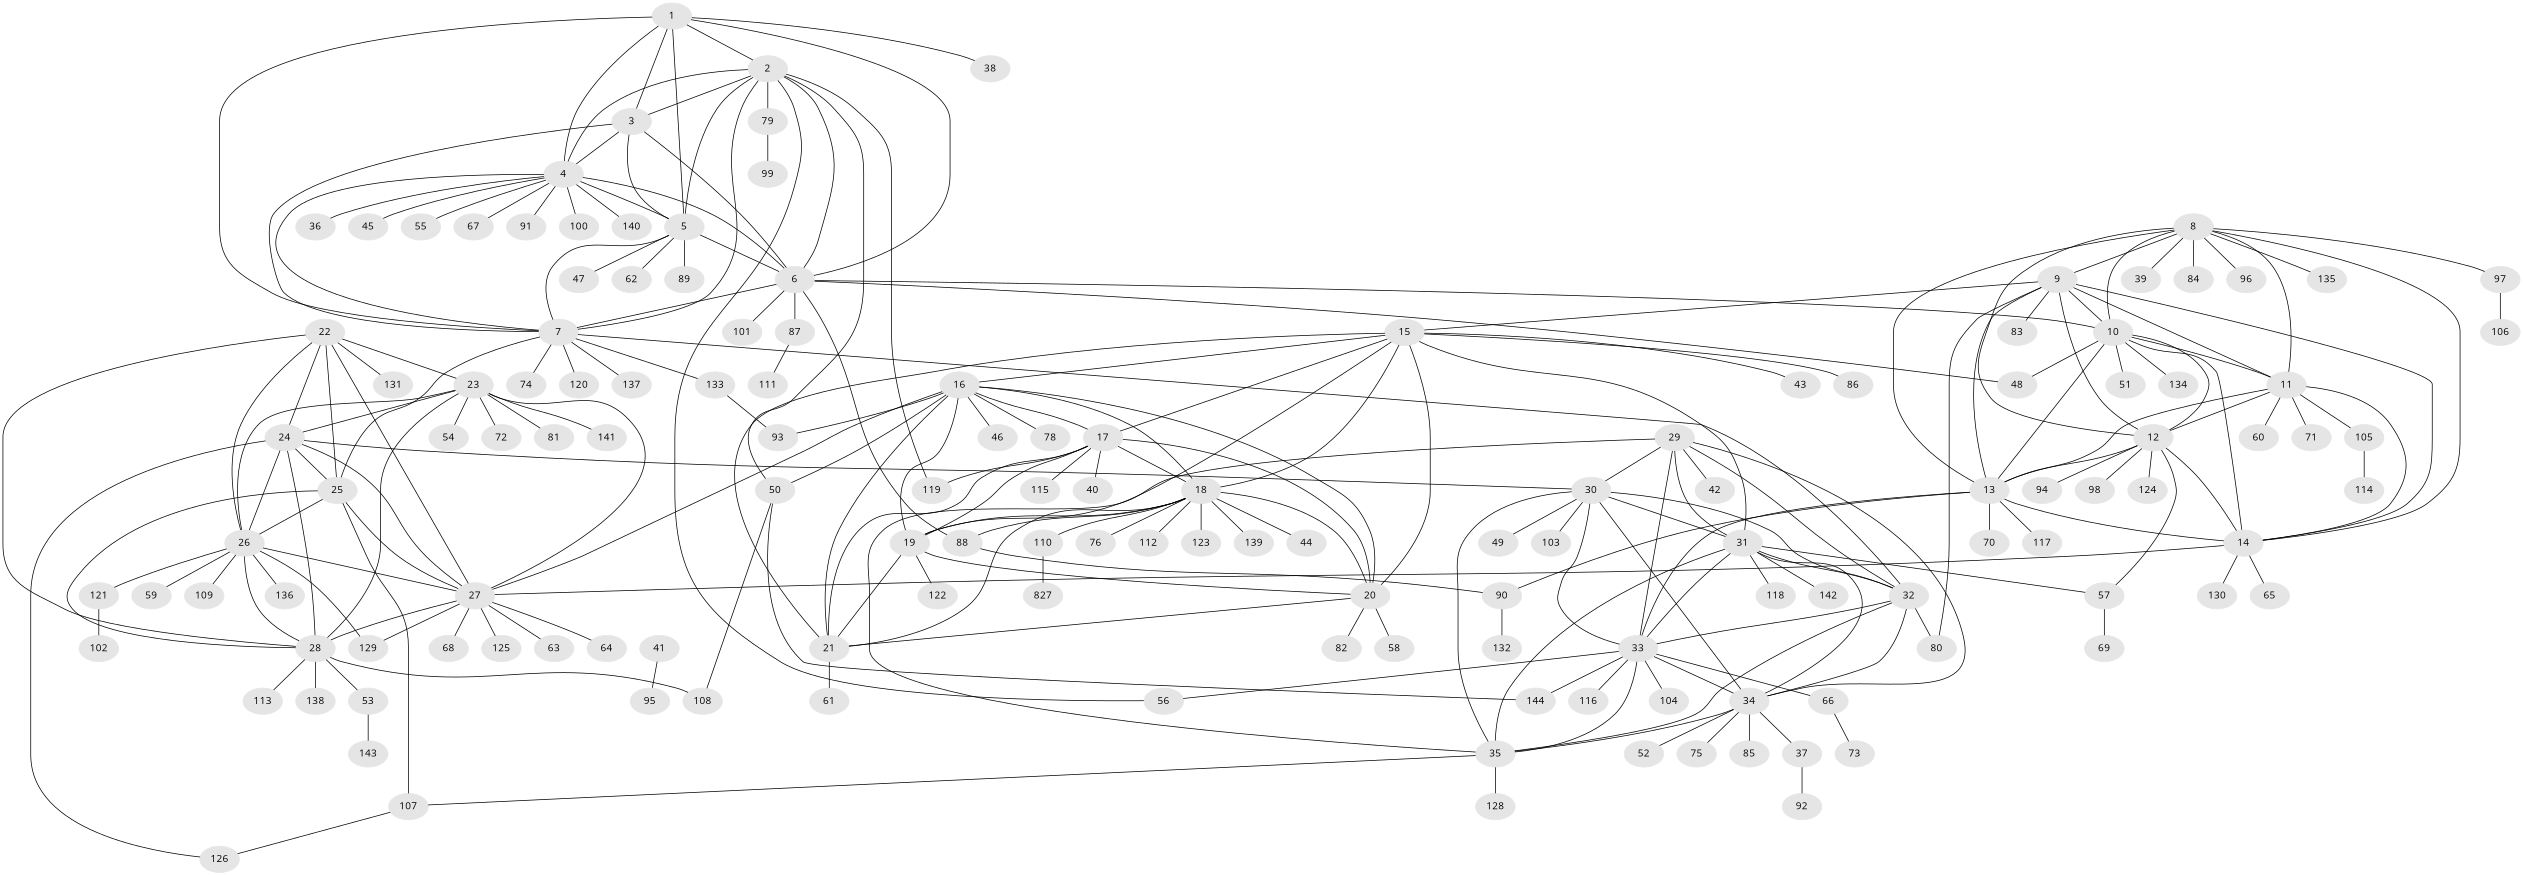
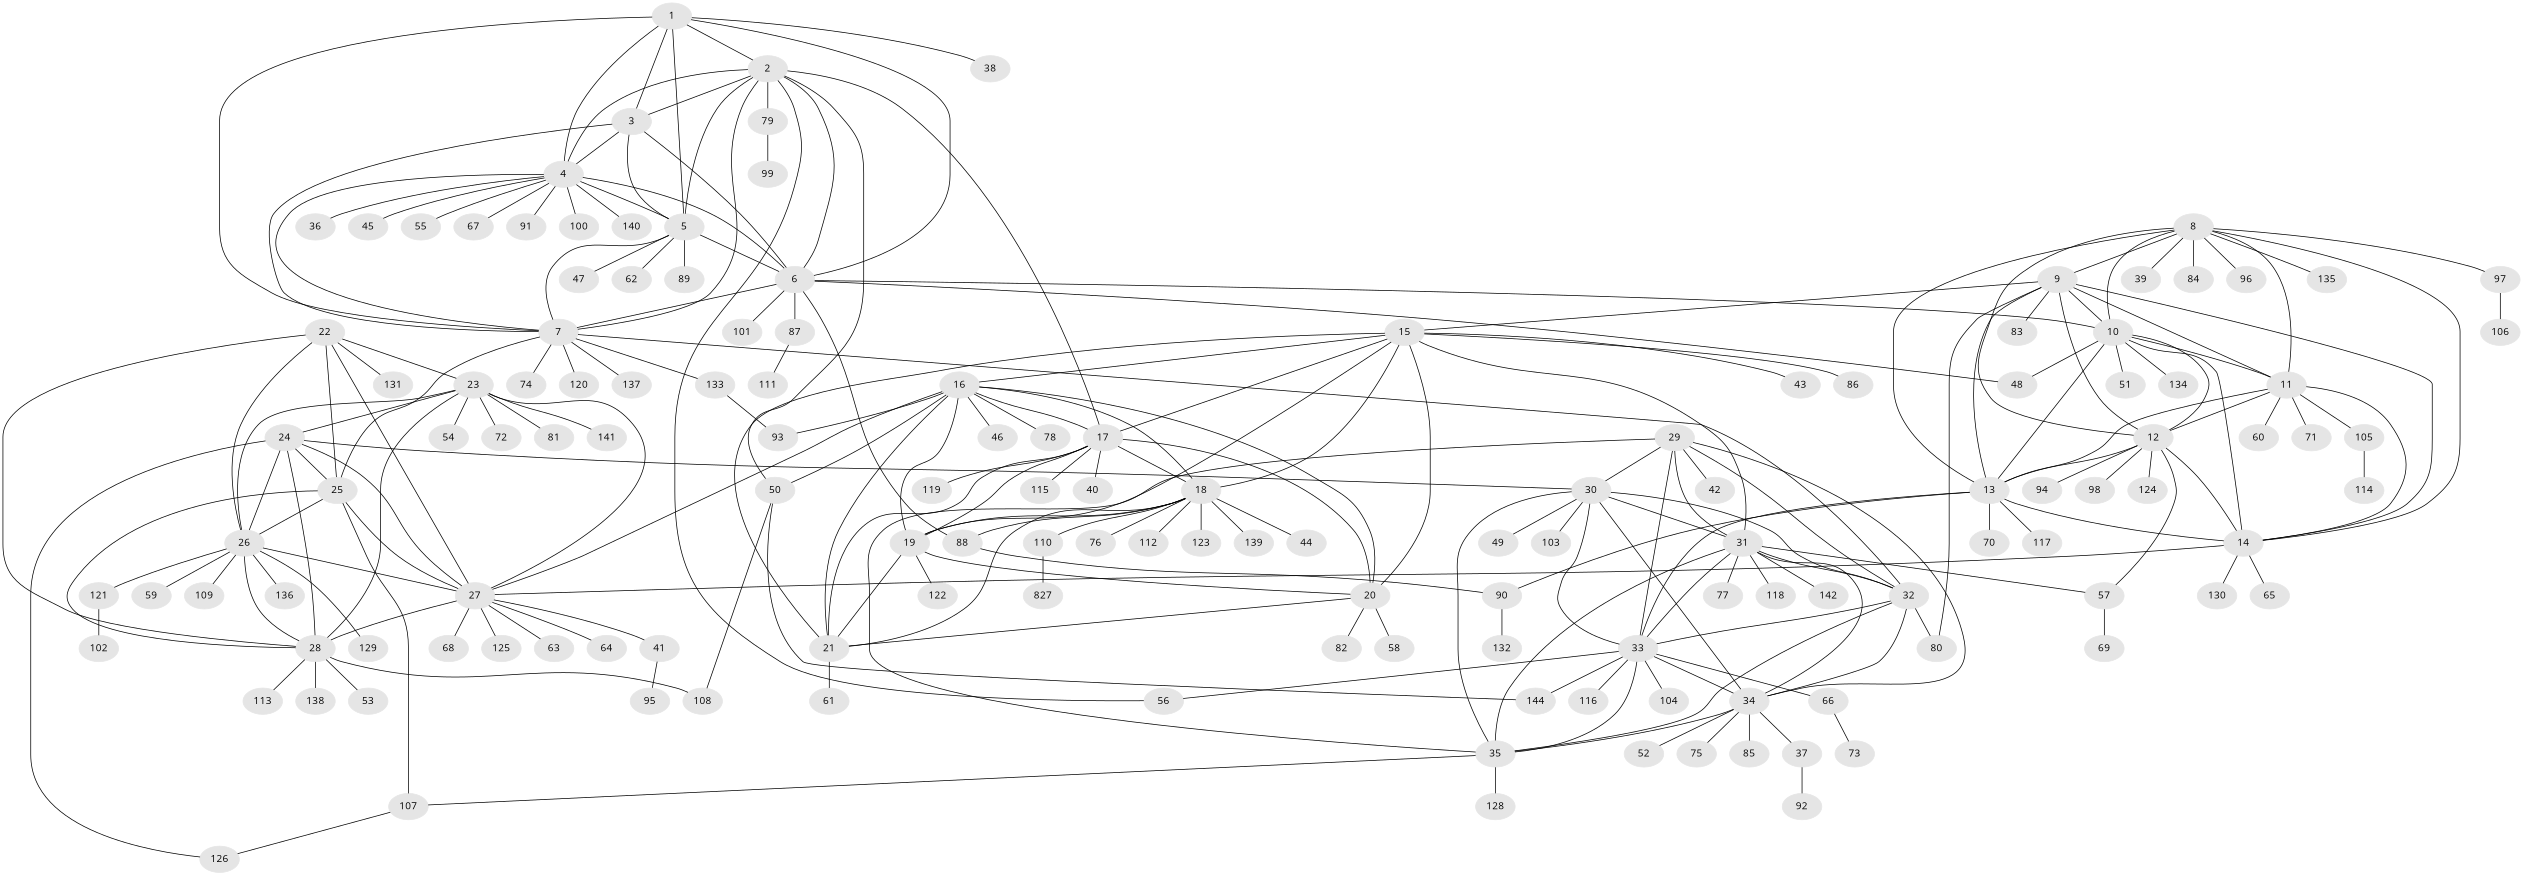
(892, 239) -> (989, 202)
(305, 385) -> none
(1309, 515) -> none
none -> (1723, 596)
(422, 622) -> (570, 617)
(368, 754) -> none
